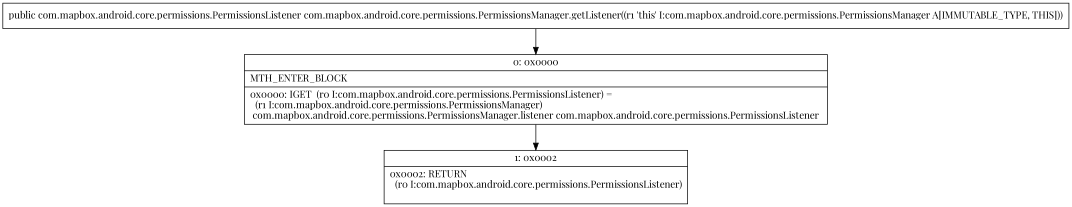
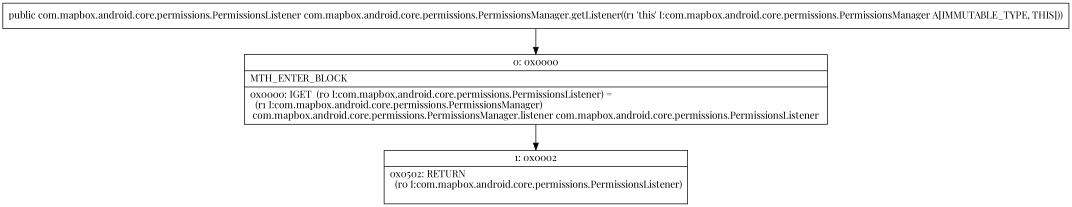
(431, 174) -> (430, 174)
